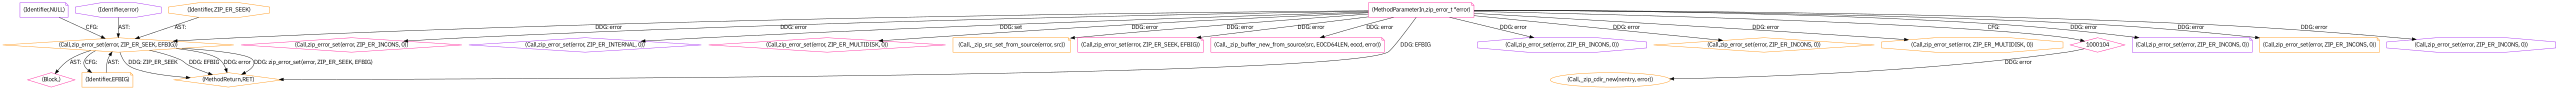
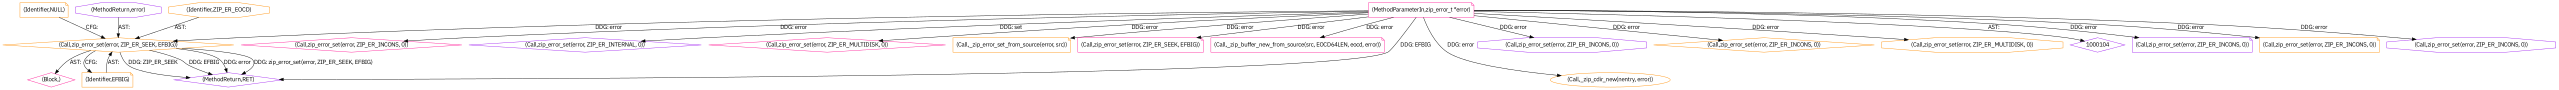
(44, 10) -> (44, 10)
(118, 10) -> (118, 10)
(219, 10) -> (219, 10)
(1994, 27) -> (1994, 27)
(1012, 45) -> (1012, 45)
(2098, 45) -> (2098, 45)
(1880, 70) -> (1480, 64)
(228, 80) -> (228, 80)
